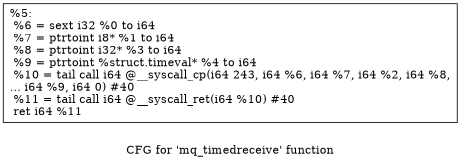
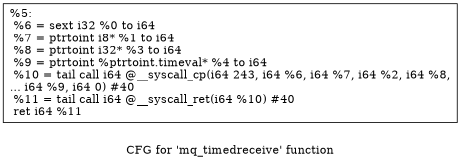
(134, 63) -> (139, 63)
